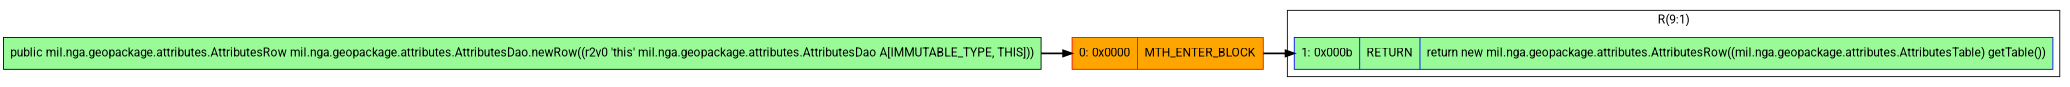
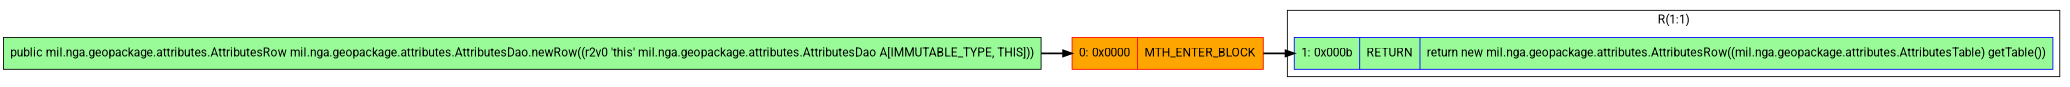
(1674, 20) -> (1674, 20)
